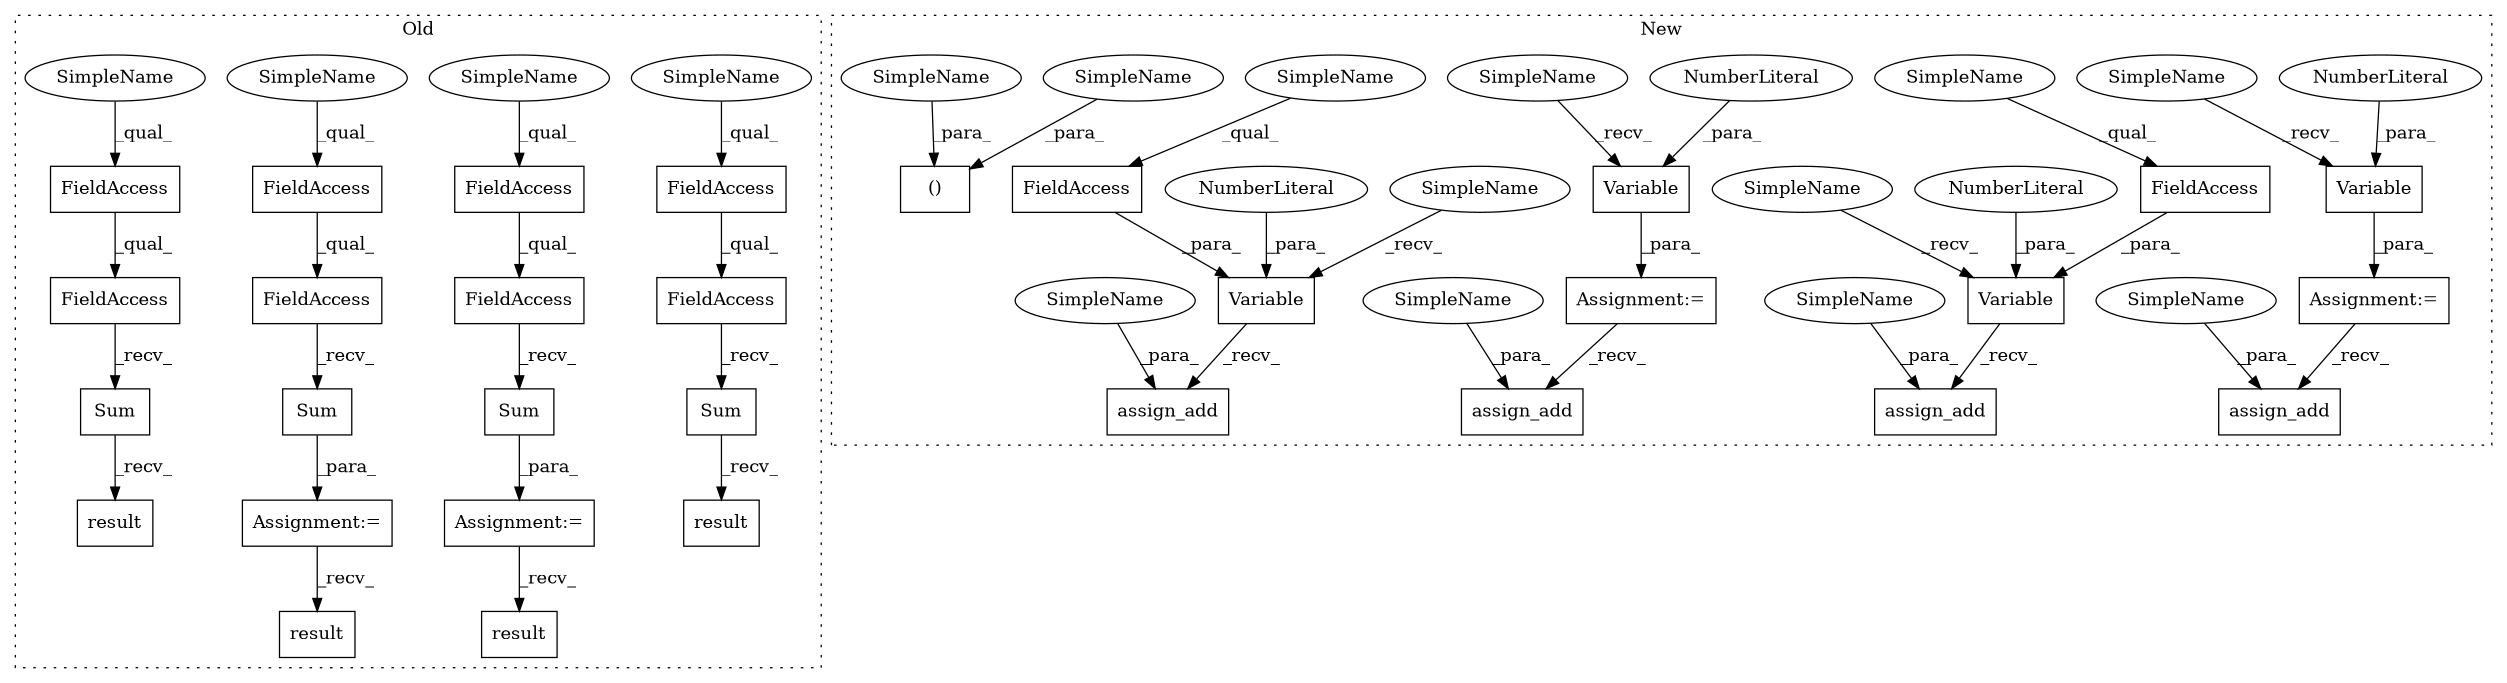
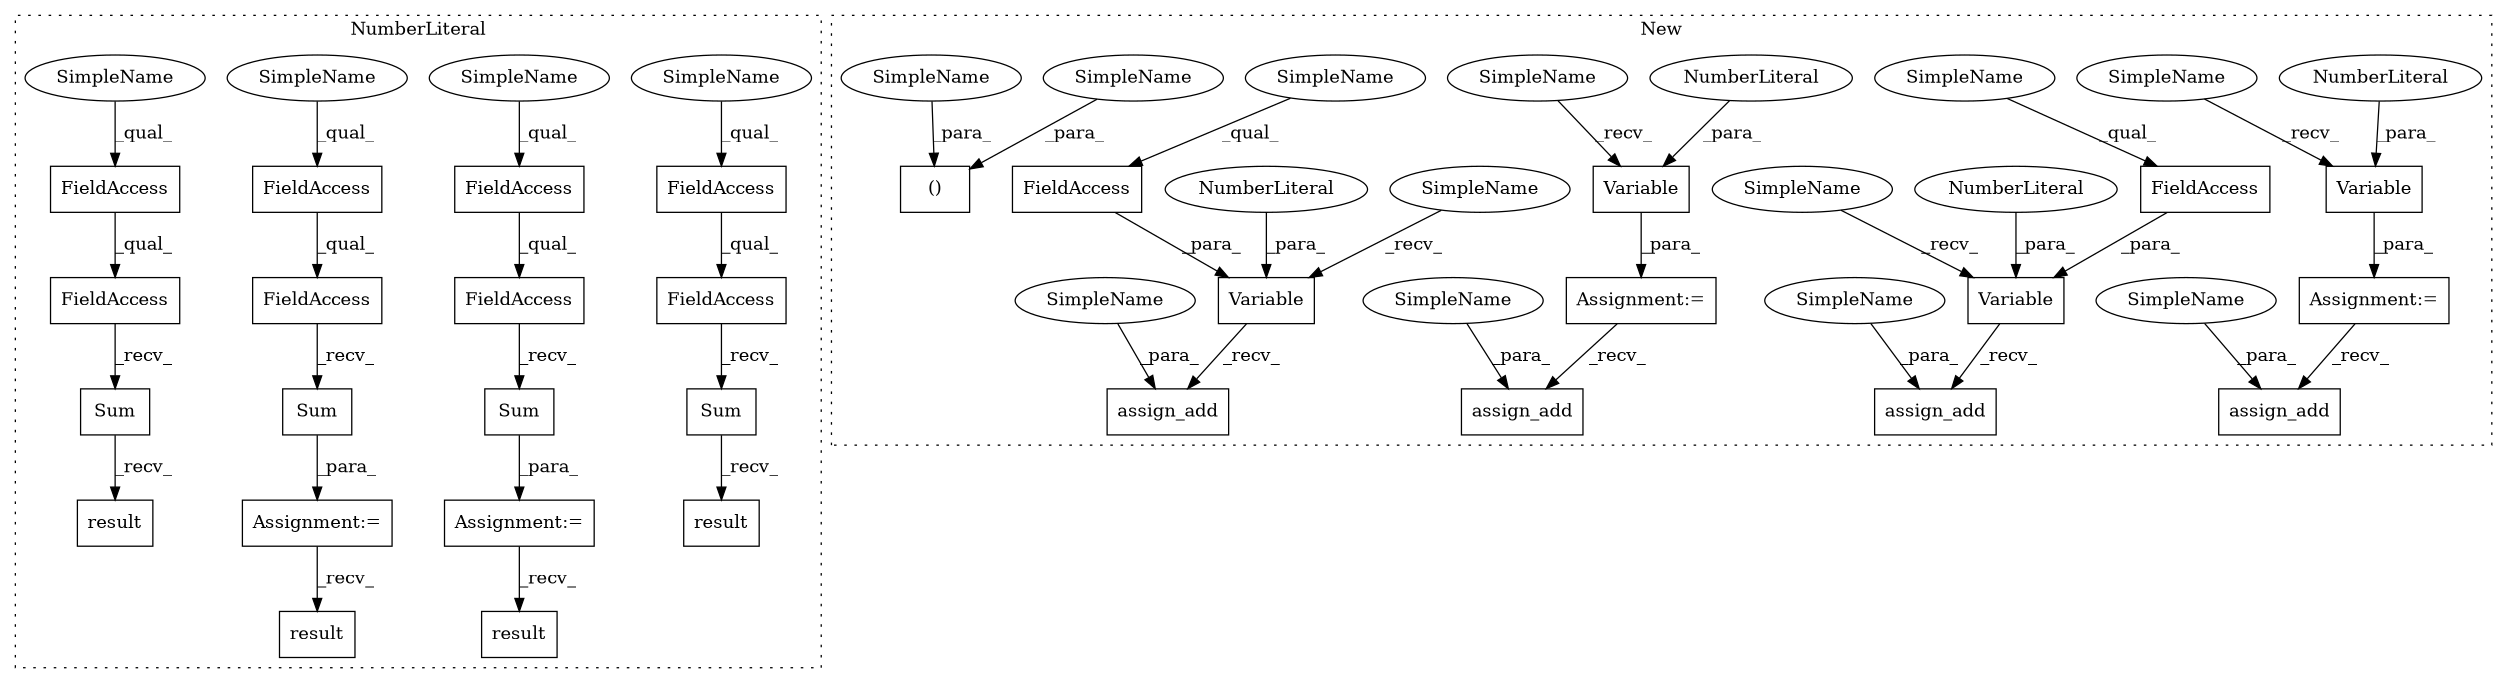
(418, 30) -> (418, 30)
